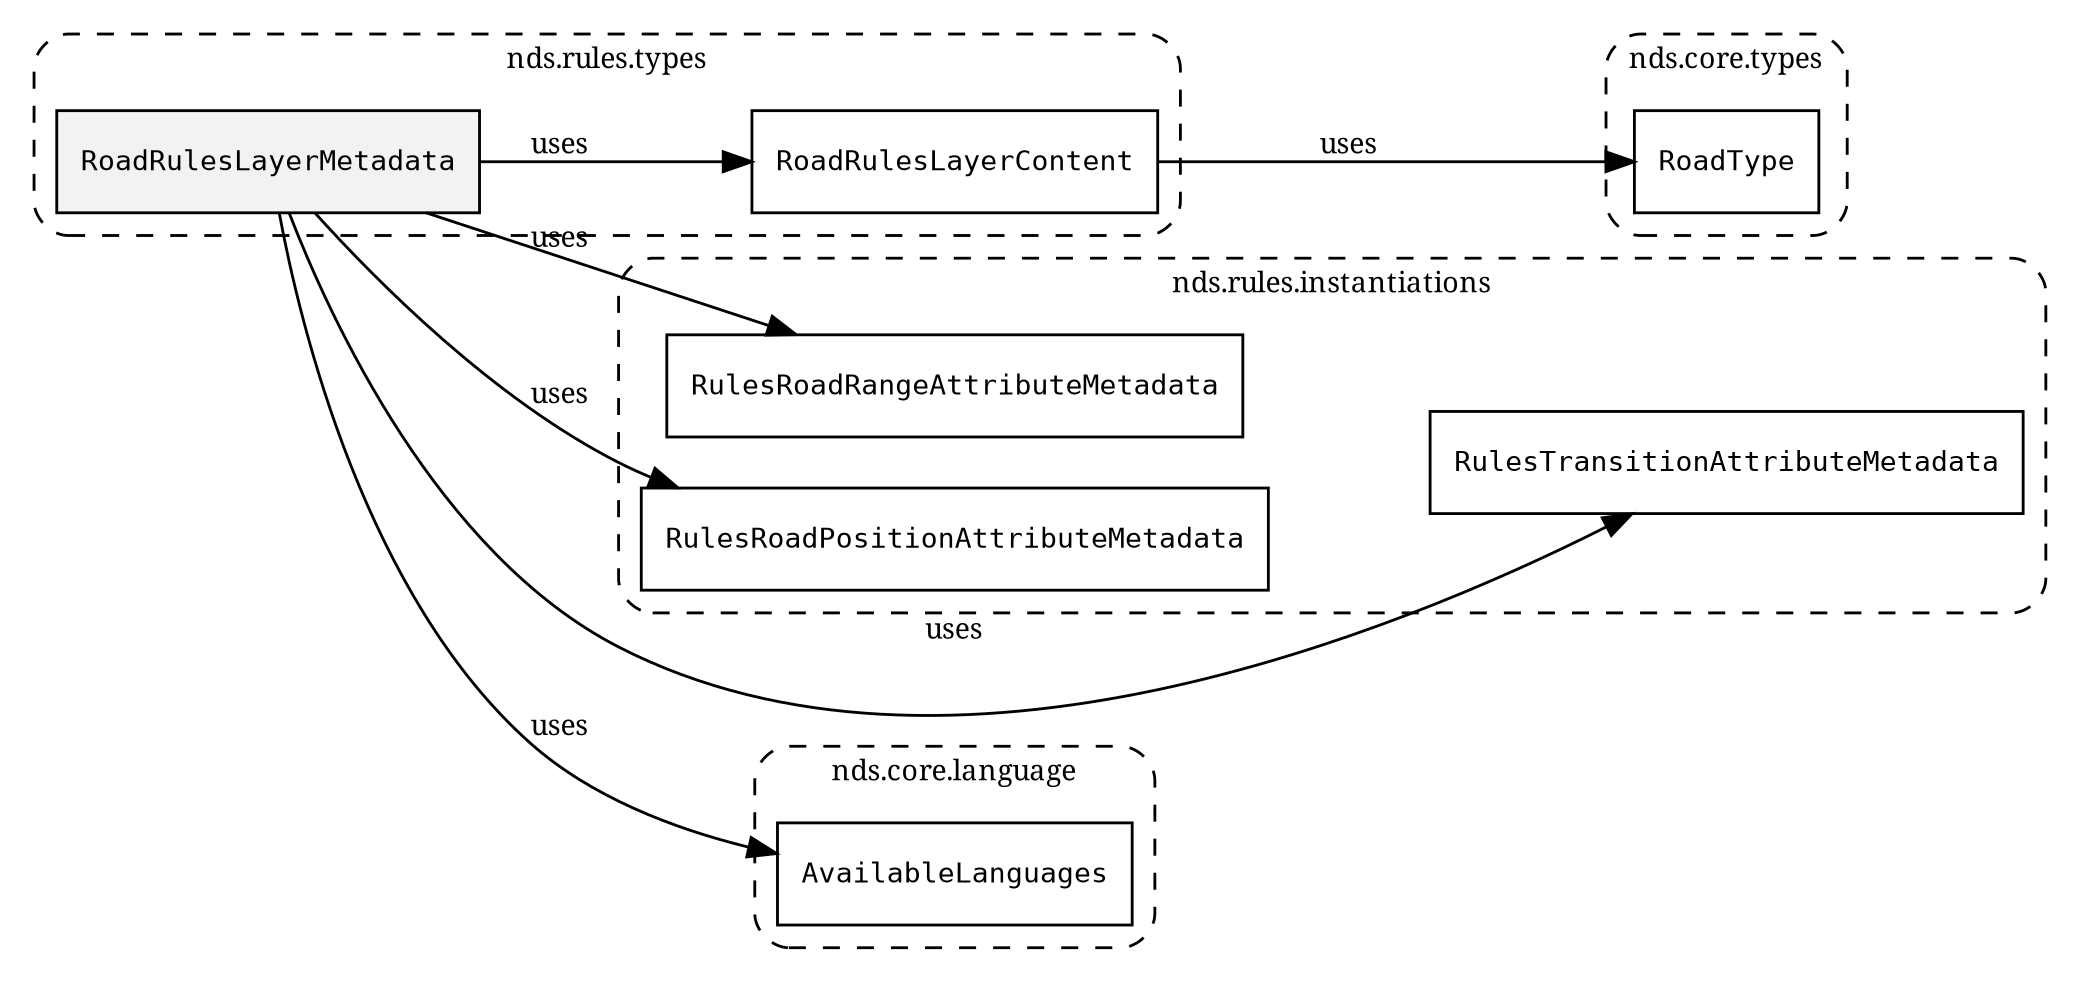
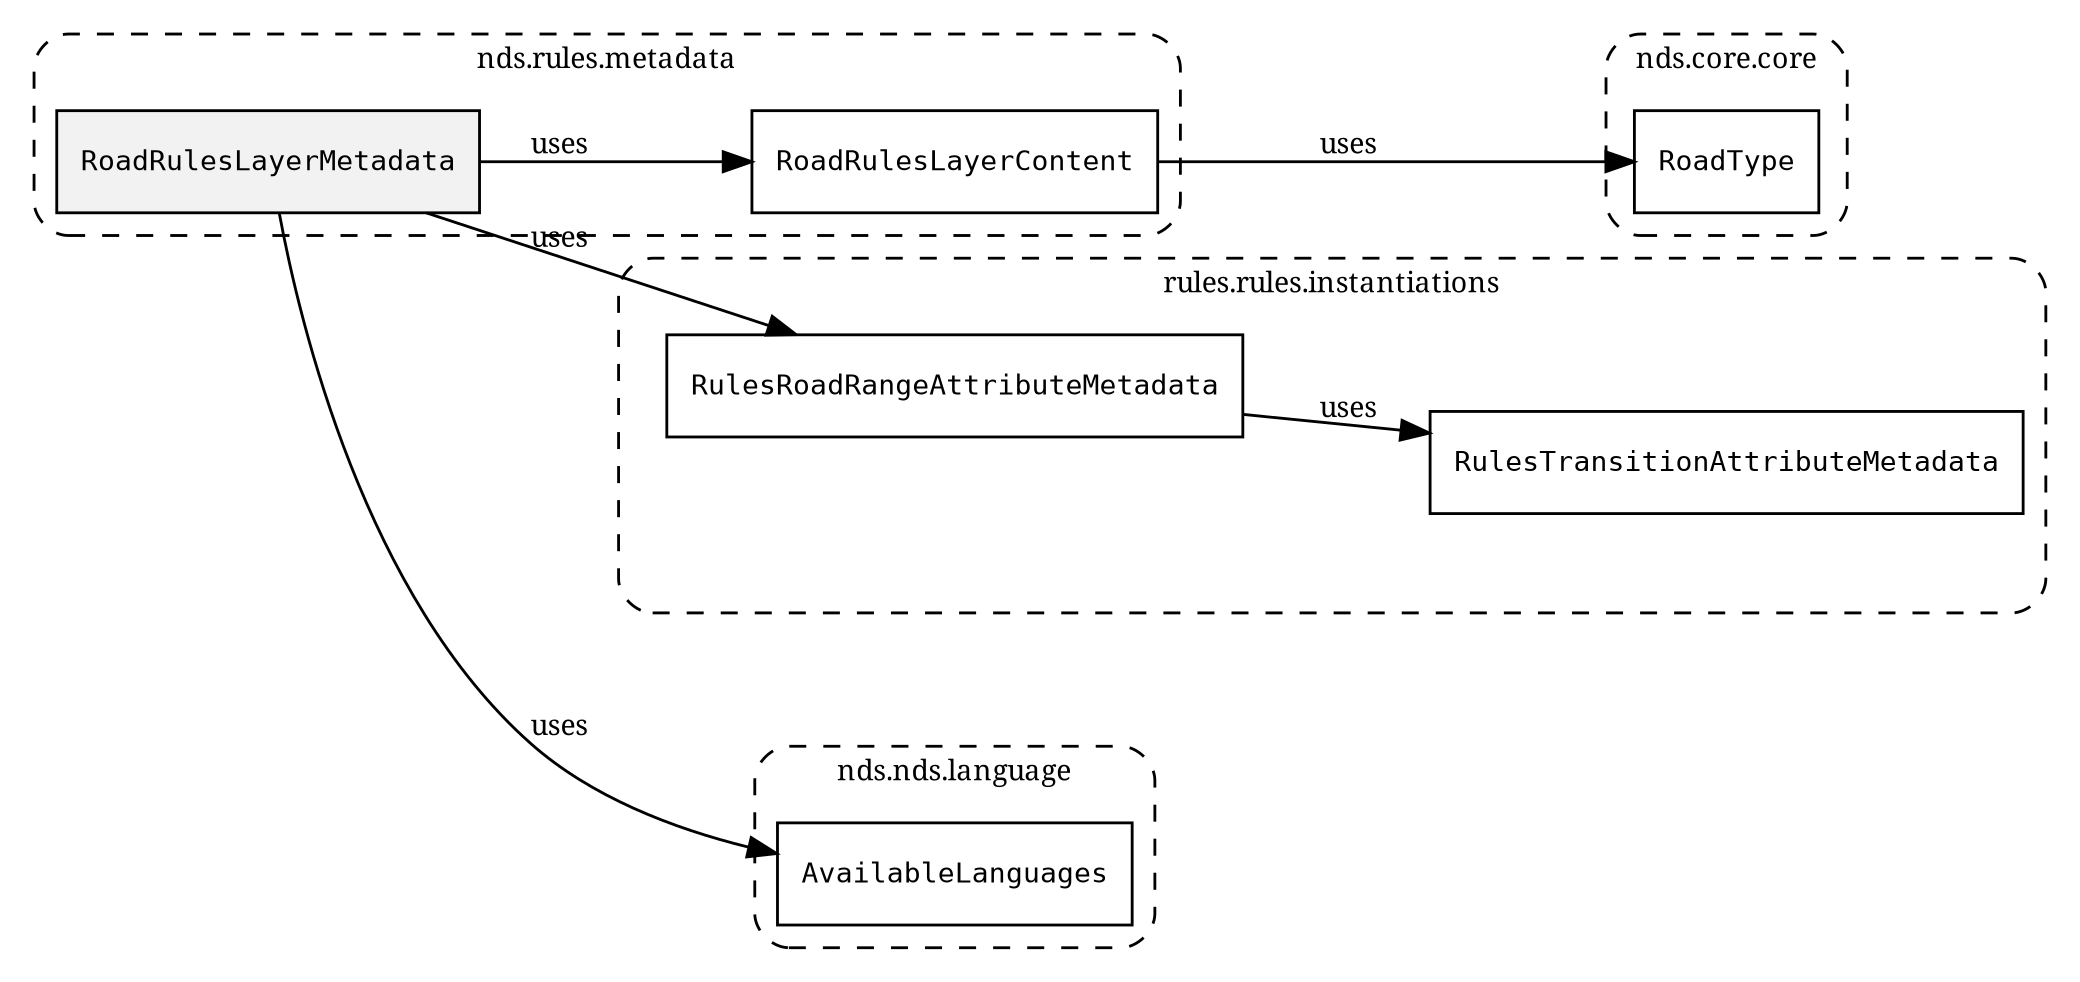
(607, 61) -> (607, 61)
(1727, 61) -> (1727, 61)
(1332, 285) -> (1332, 285)
(955, 539) -> none
(846, 709) -> (1322, 422)
(955, 773) -> (955, 773)
